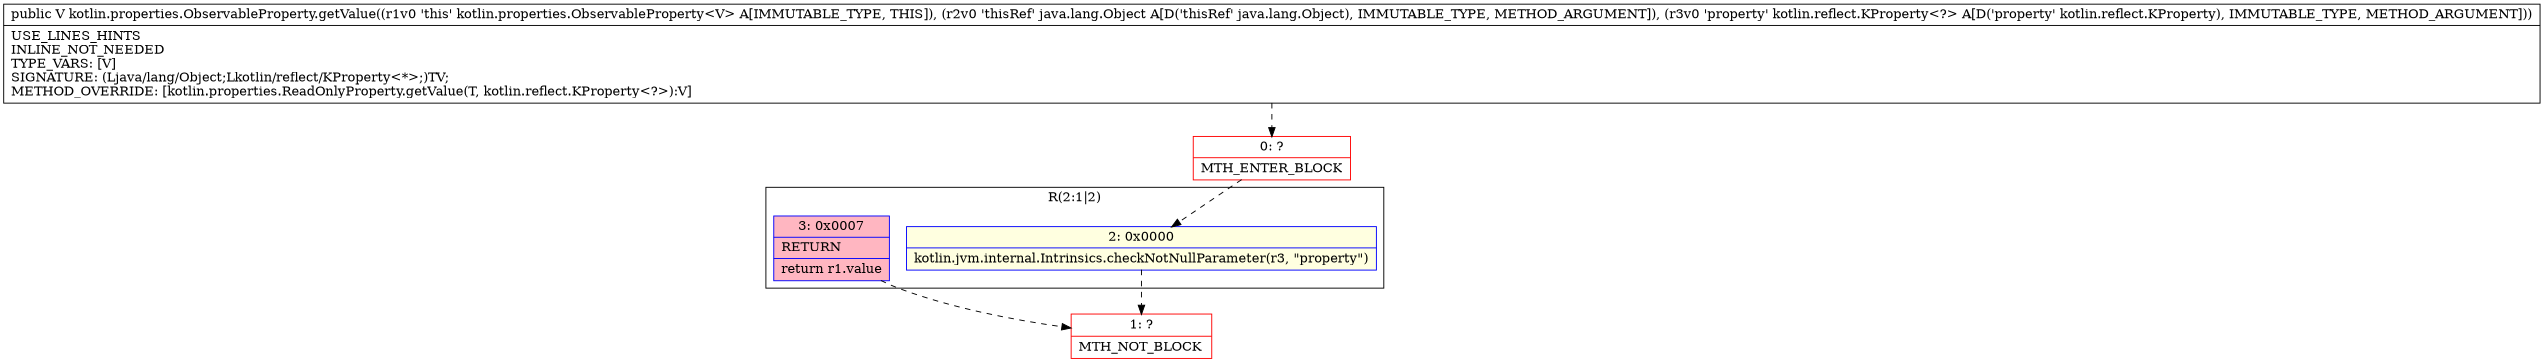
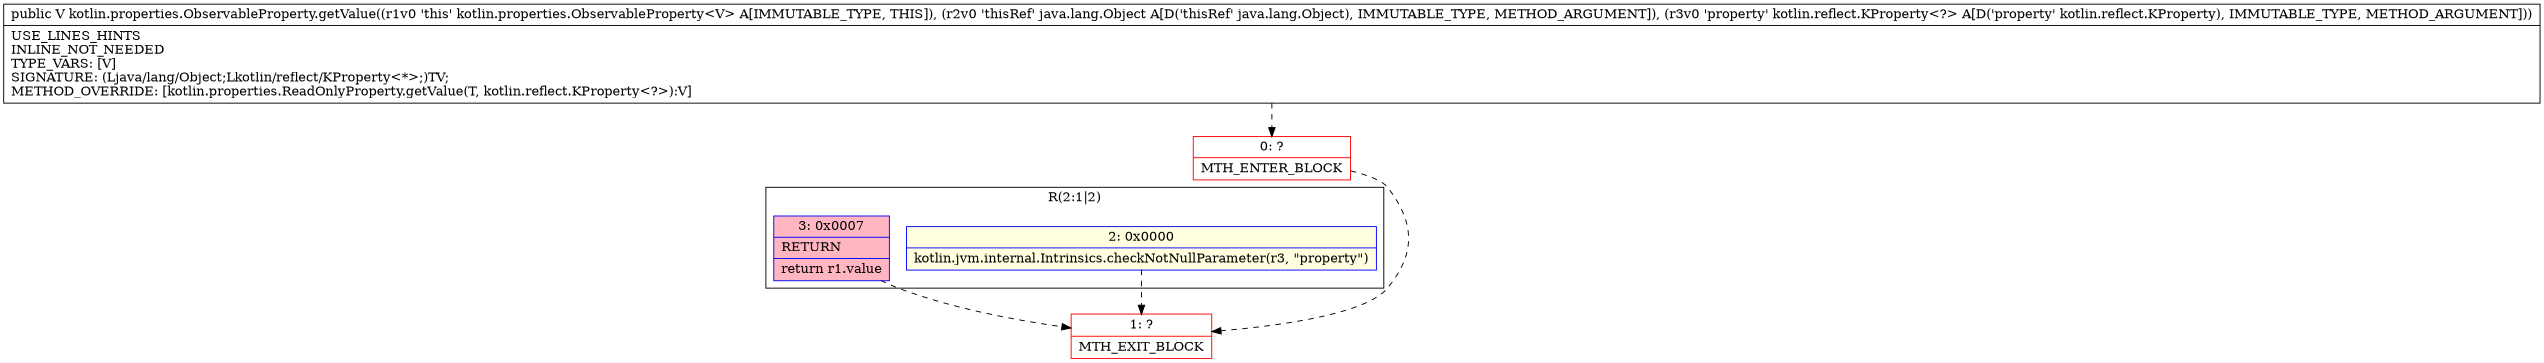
(1210, 201) -> (1379, 295)
(1140, 347) -> (1141, 347)
